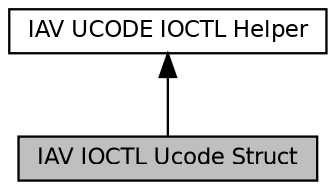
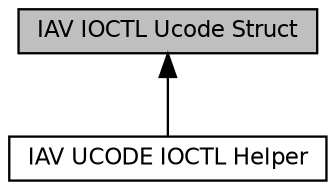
(168, 107) -> (168, 107)
